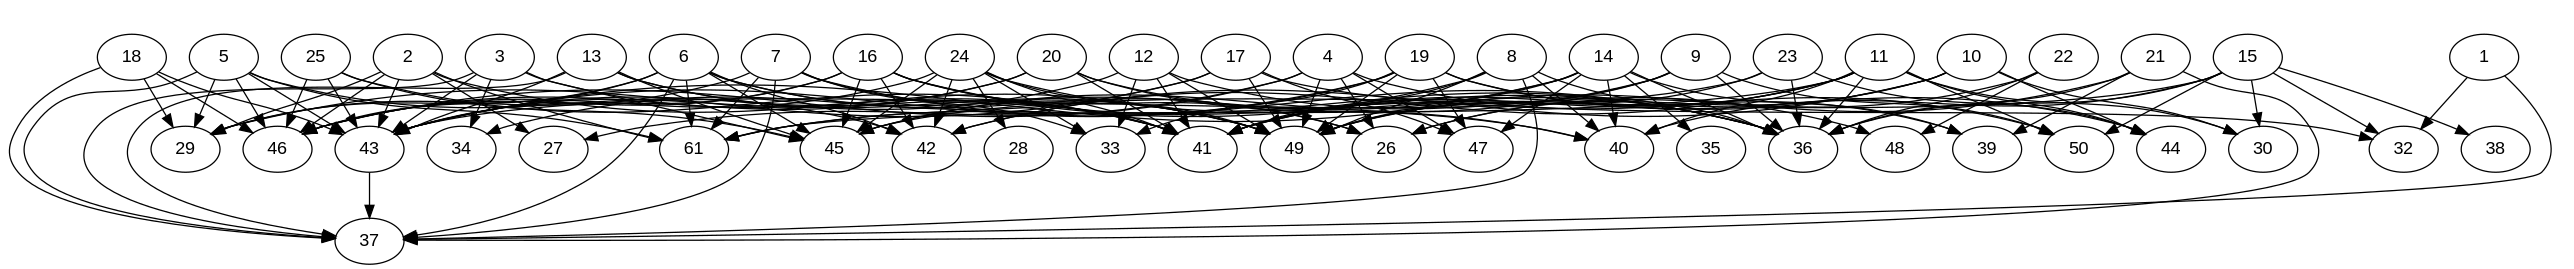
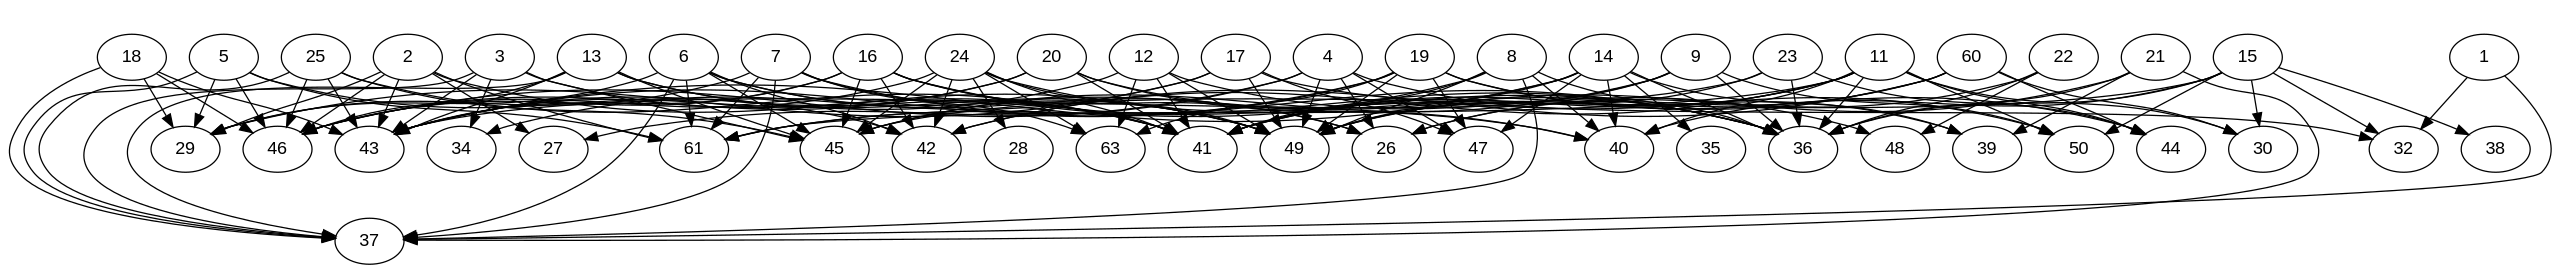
(1972, 57) -> (1972, 57)
(287, 97) -> none
(487, 103) -> (441, 102)
(1111, 149) -> (1111, 149)
(370, 189) -> (43, 163)
